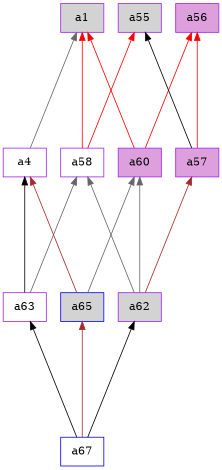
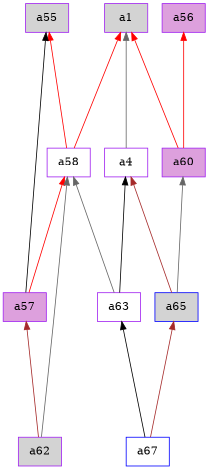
(197, 94) -> (46, 239)
(140, 239) -> none
(109, 383) -> none
